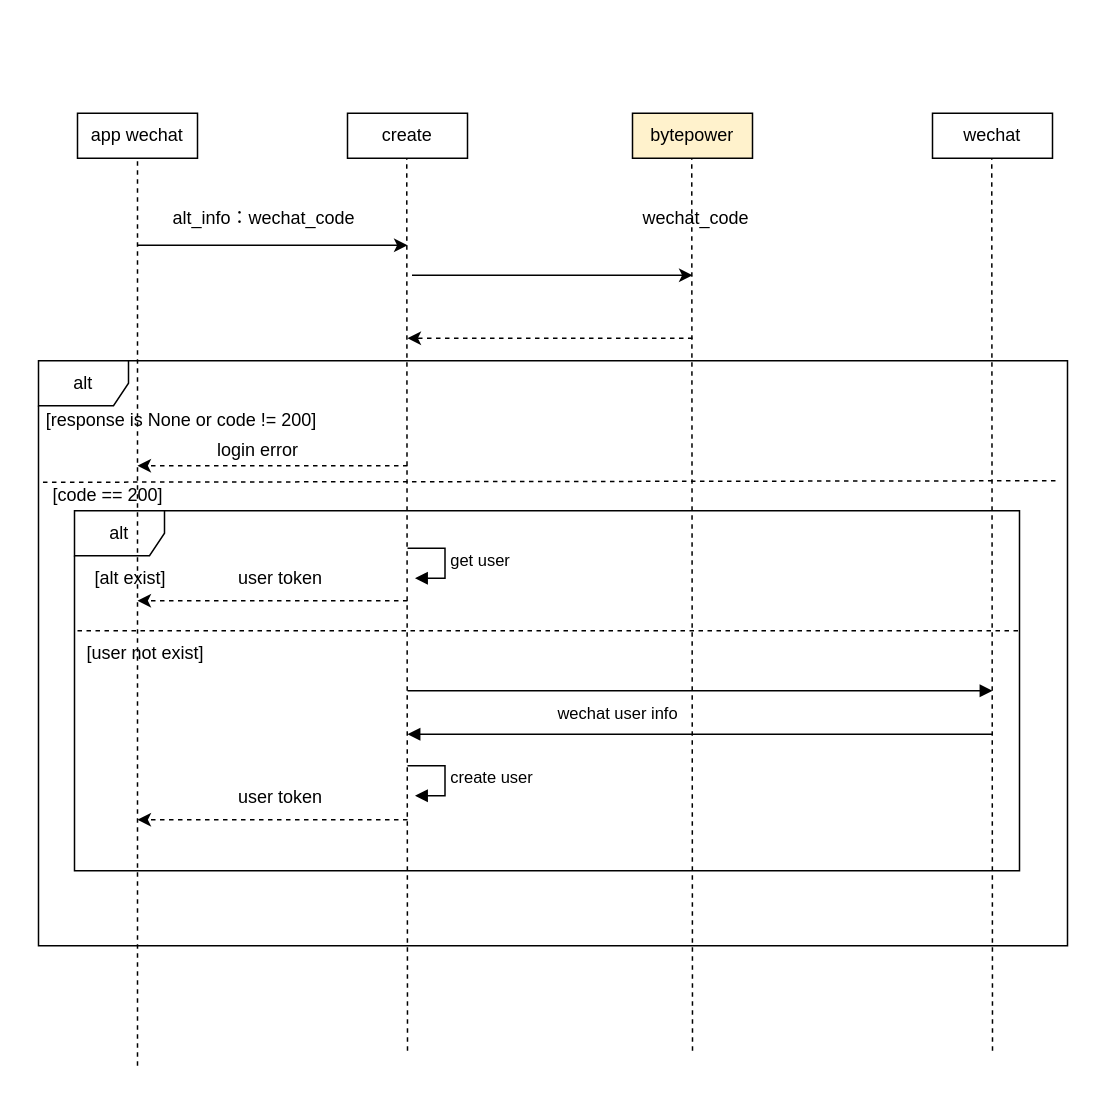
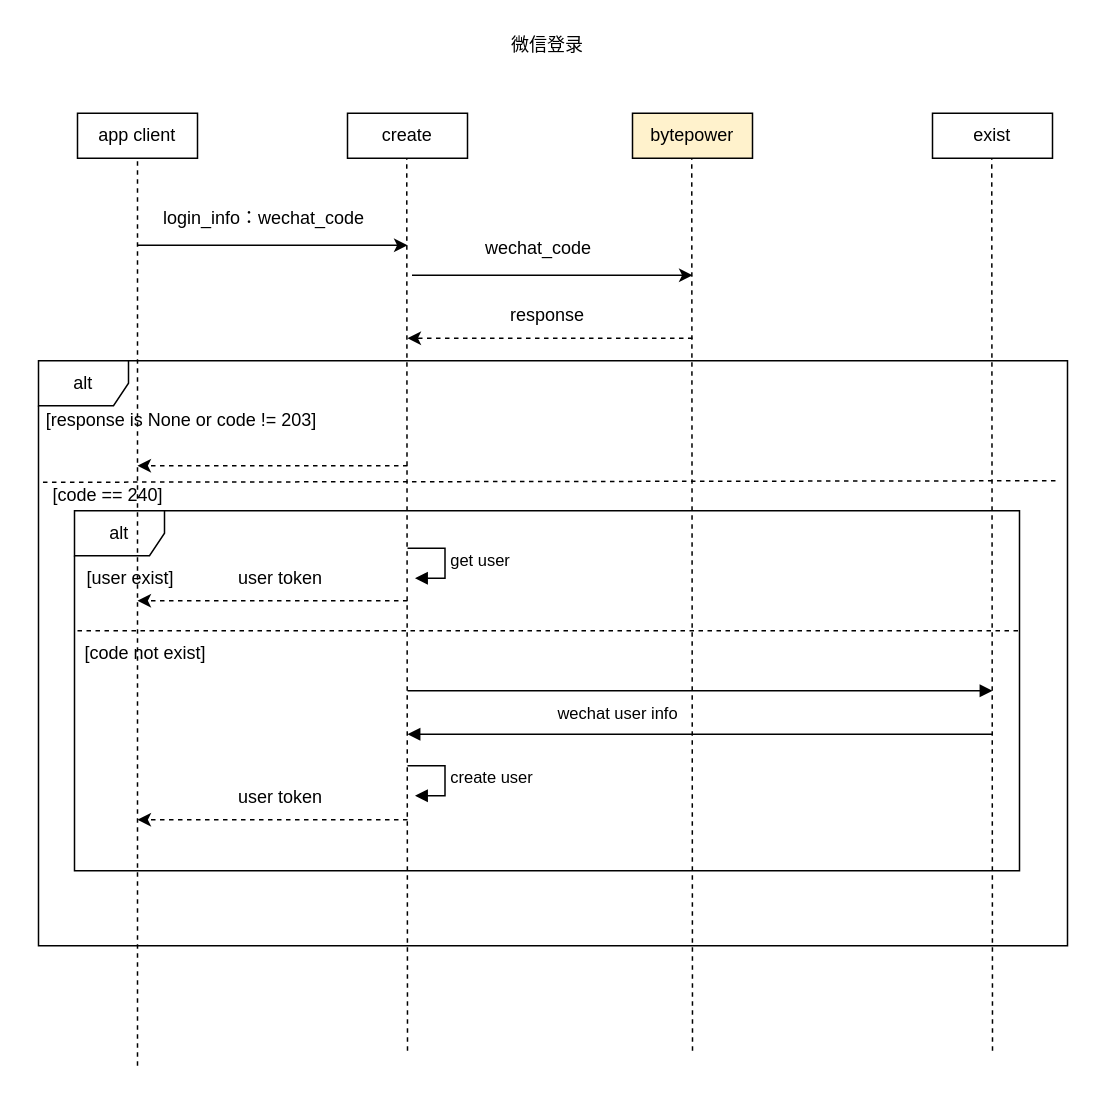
none -> (547, 46)
(137, 136) -> (137, 136)
(992, 136) -> (992, 136)
(264, 218) -> (264, 218)
(695, 218) -> (538, 248)
none -> (547, 316)
(182, 421) -> (182, 421)
(257, 451) -> none
(108, 496) -> (108, 496)
(131, 578) -> (131, 578)
(146, 653) -> (146, 653)
